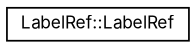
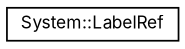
(98, 24) -> (93, 24)
